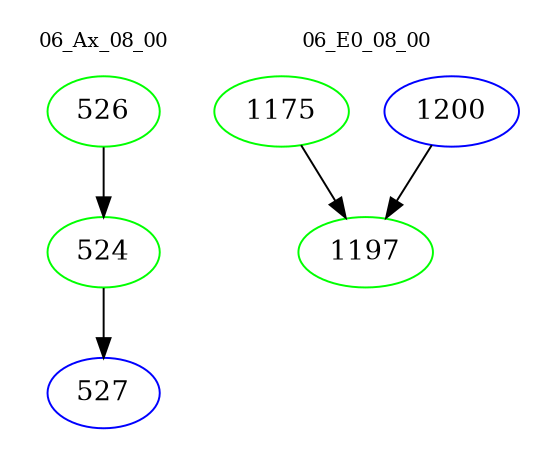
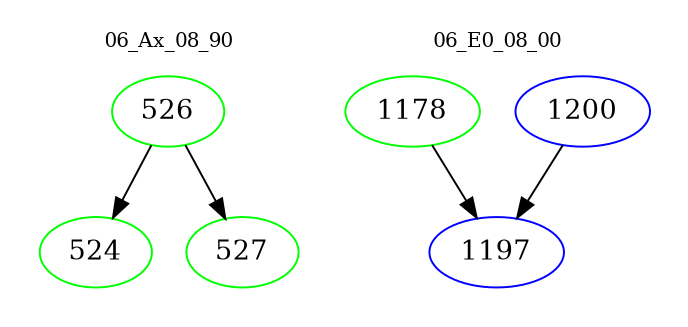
(104, 42) -> (169, 42)
(282, 111) -> (413, 111)
(366, 252) -> (497, 252)
(104, 313) -> (201, 173)
(104, 393) -> (242, 252)
